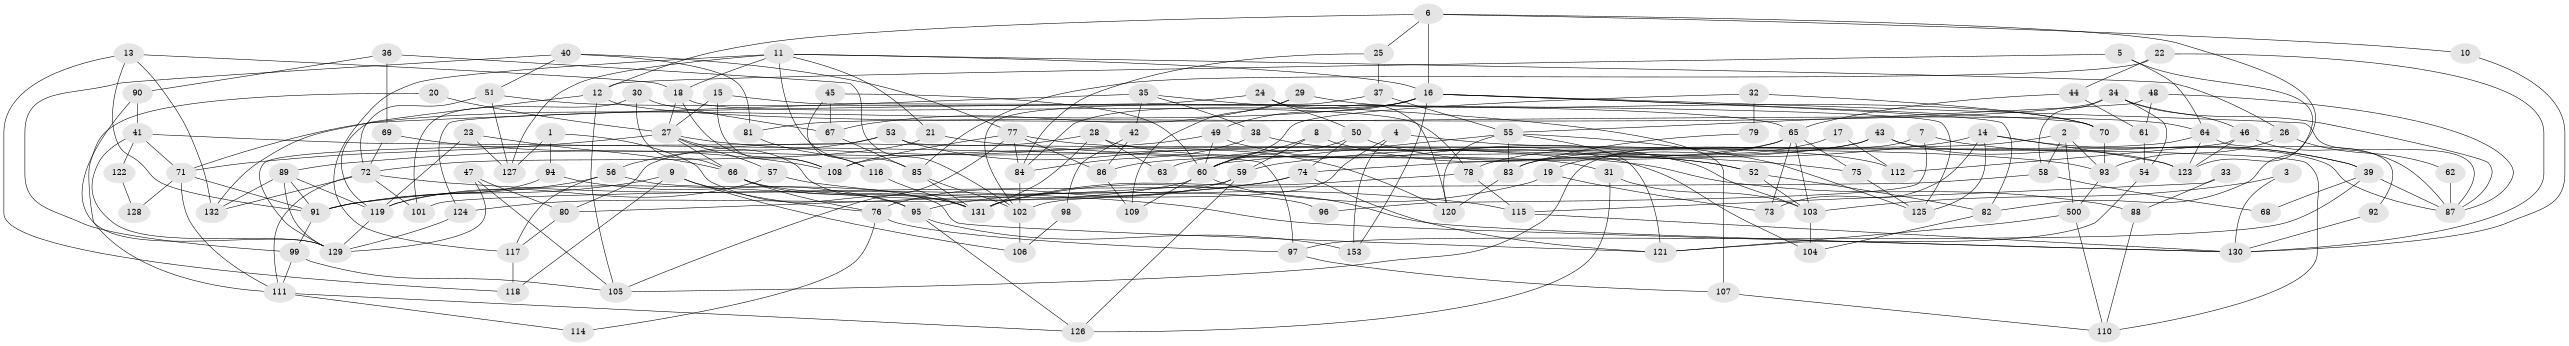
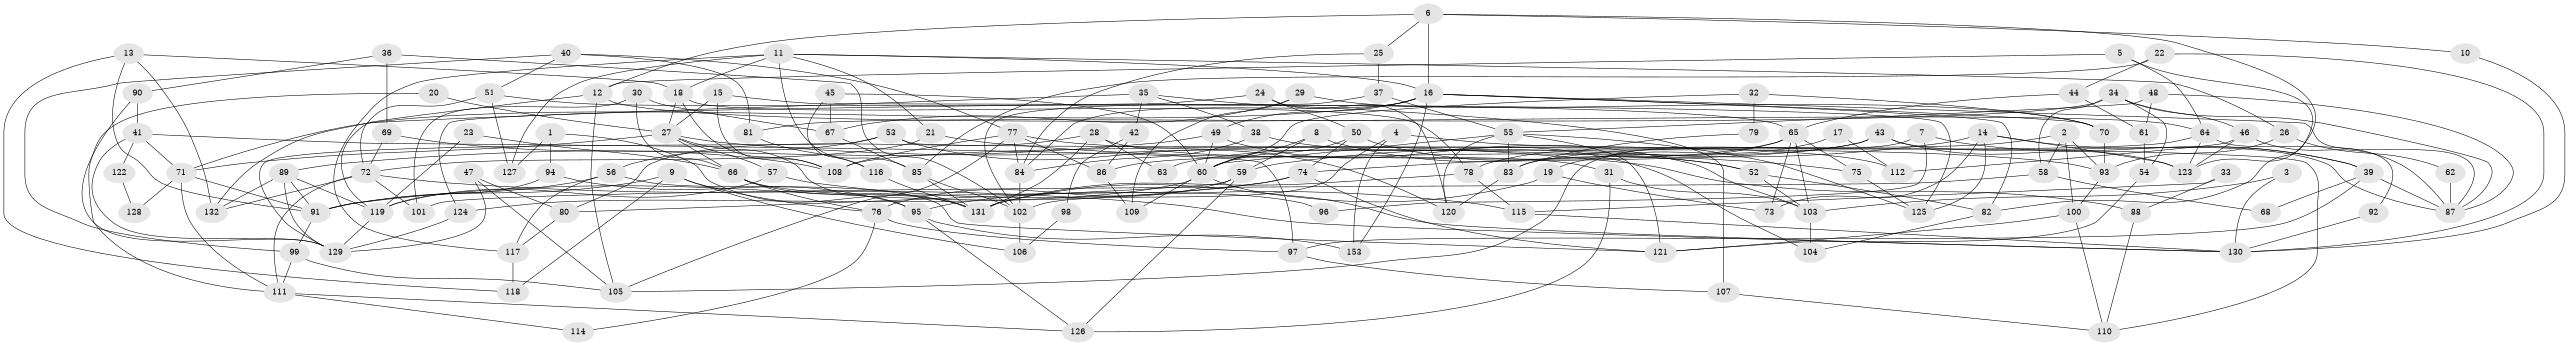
(493, 157) -> none
(2074, 213) -> (2074, 213)
